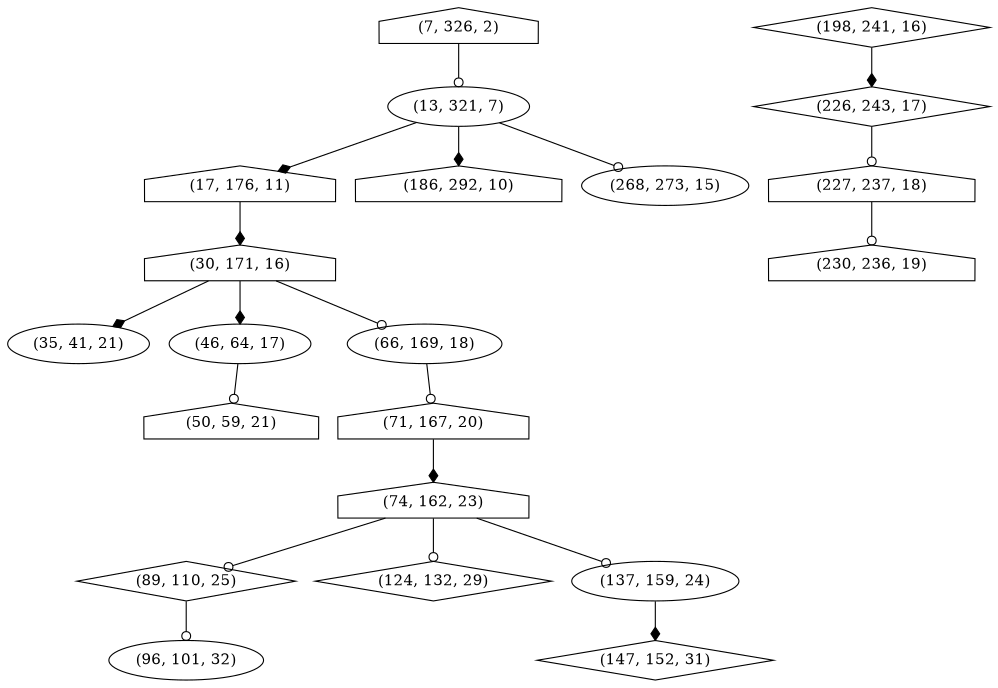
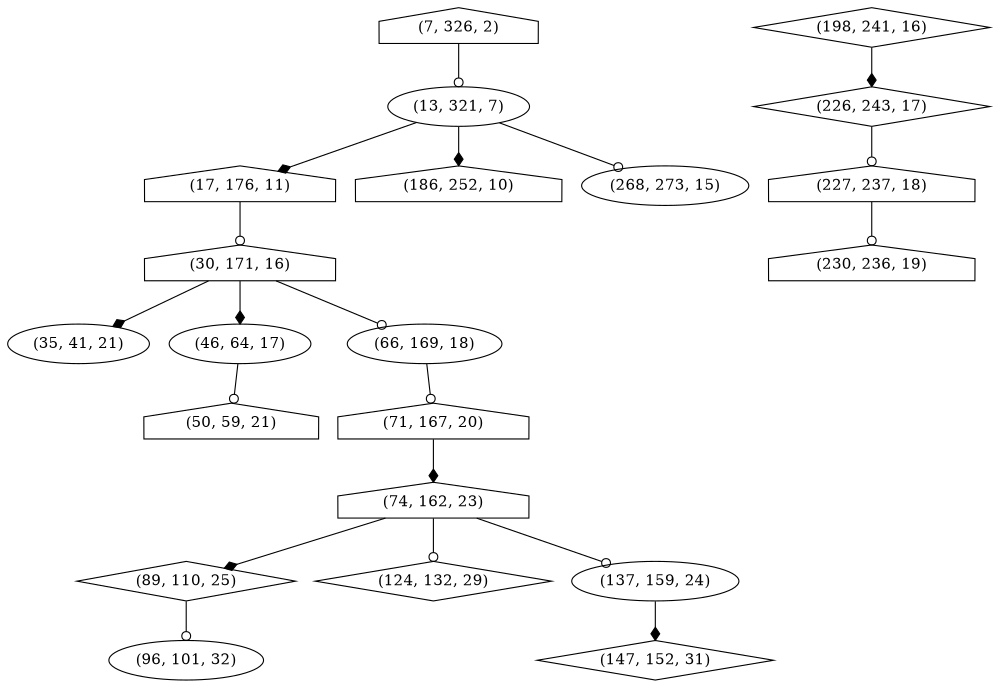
(459, 186) -> (459, 186)
(240, 219) -> (240, 219)
(309, 542) -> (309, 542)
